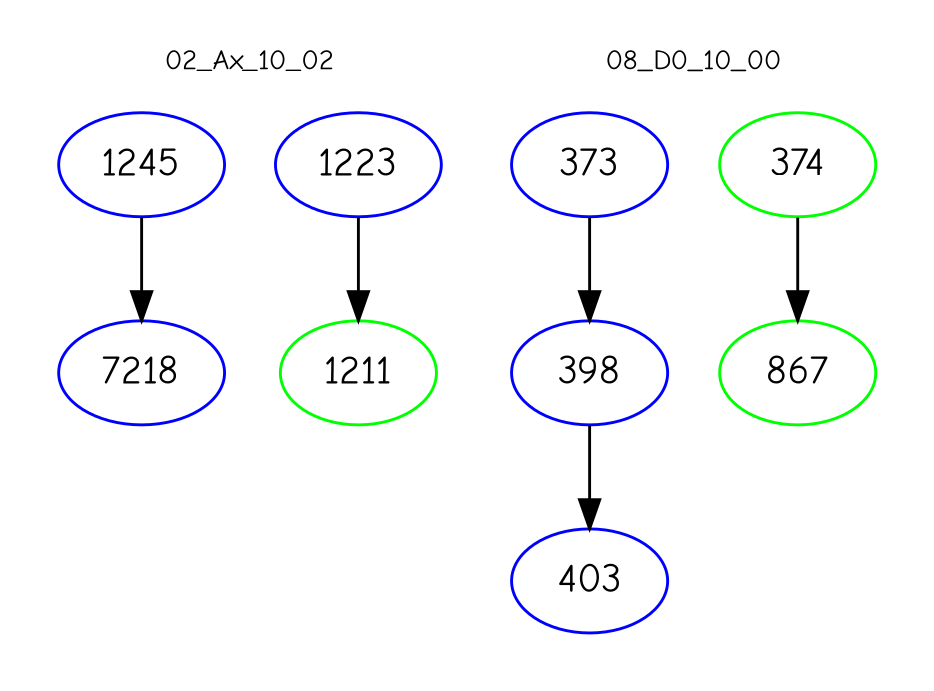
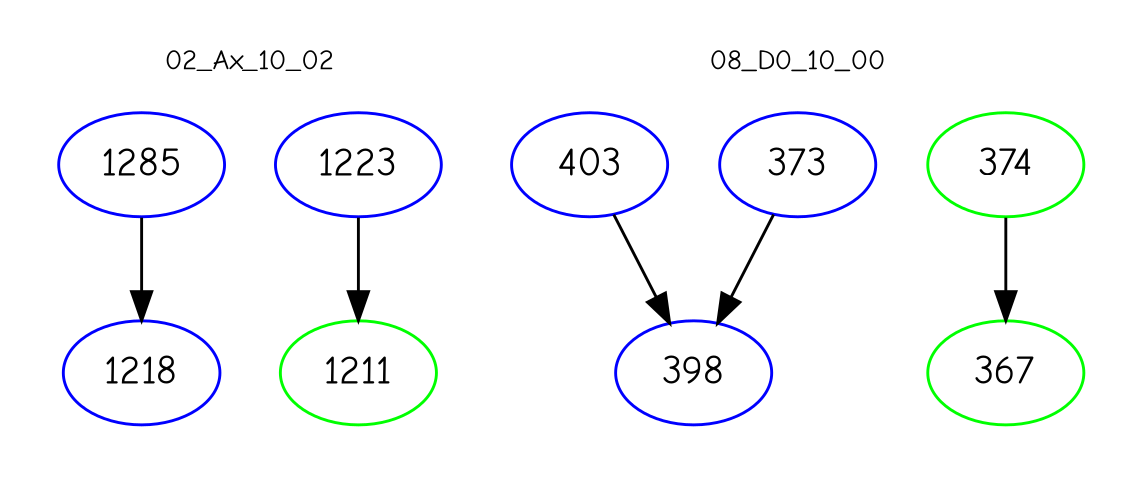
(142, 165) -> (142, 165)
(142, 373) -> (142, 373)
(798, 373) -> (1006, 373)
(590, 463) -> (635, 256)
